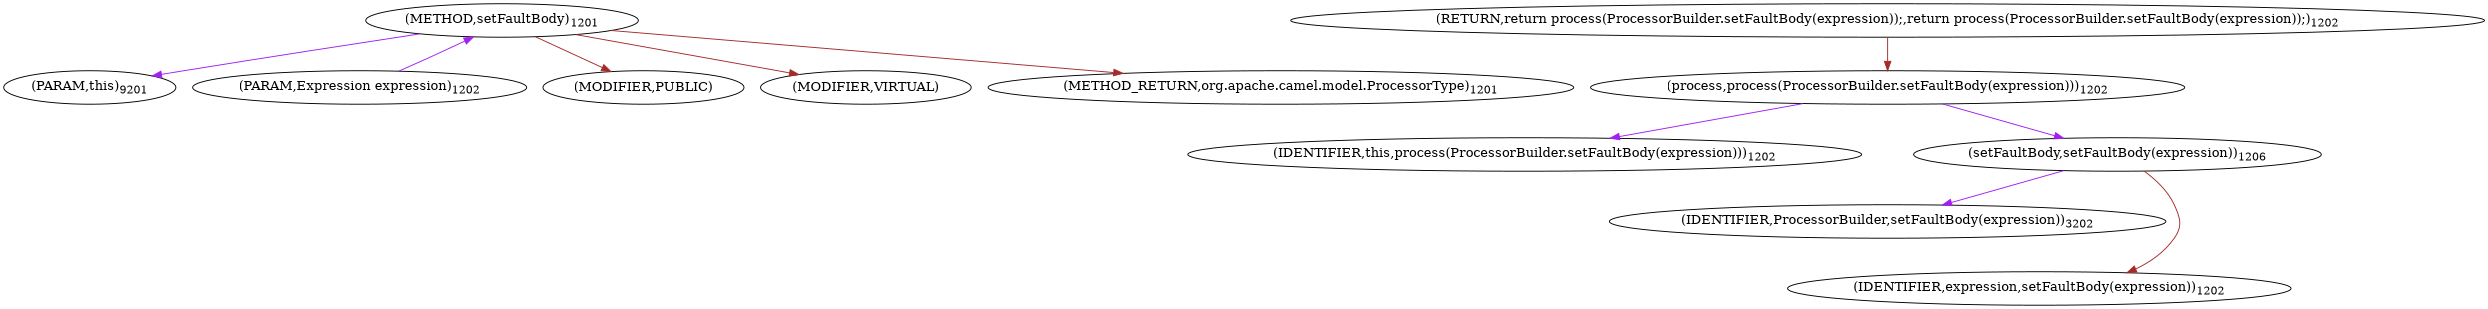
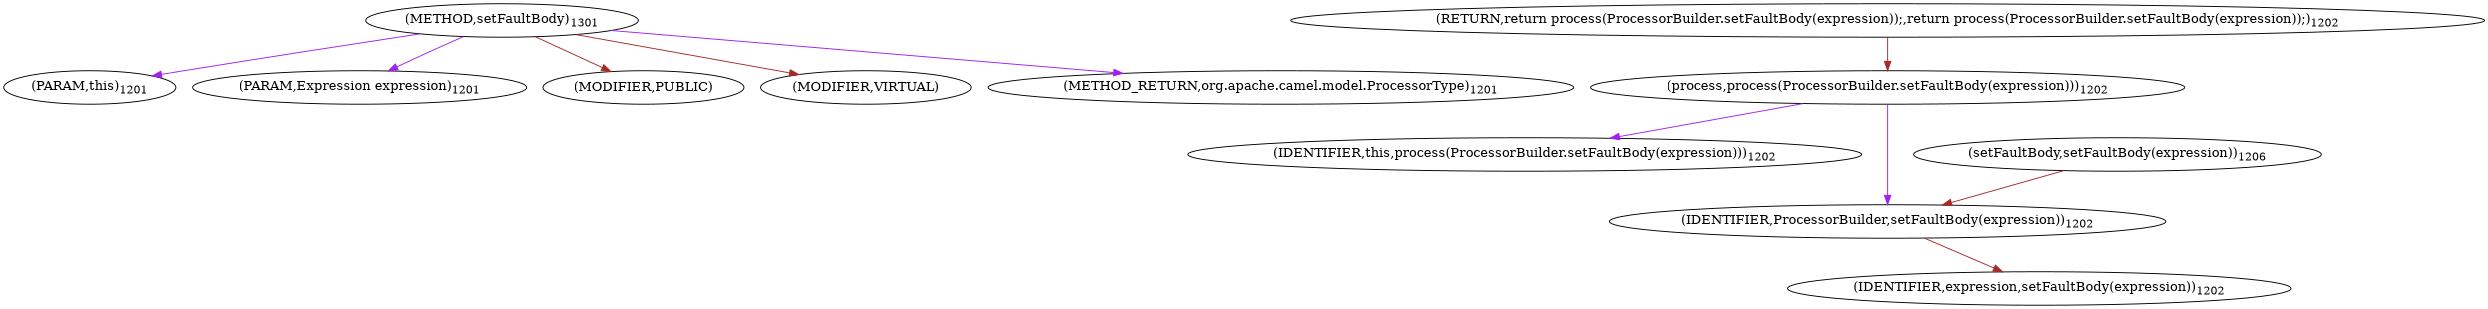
(585, 19) -> (585, 19)
(862, 52) -> (862, 52)
(432, 56) -> (430, 52)
(134, 86) -> (134, 86)
(466, 86) -> (466, 86)
(1999, 120) -> (1888, 150)
(2008, 187) -> (2008, 187)
(2080, 220) -> (2080, 220)
(2180, 224) -> (1959, 253)
